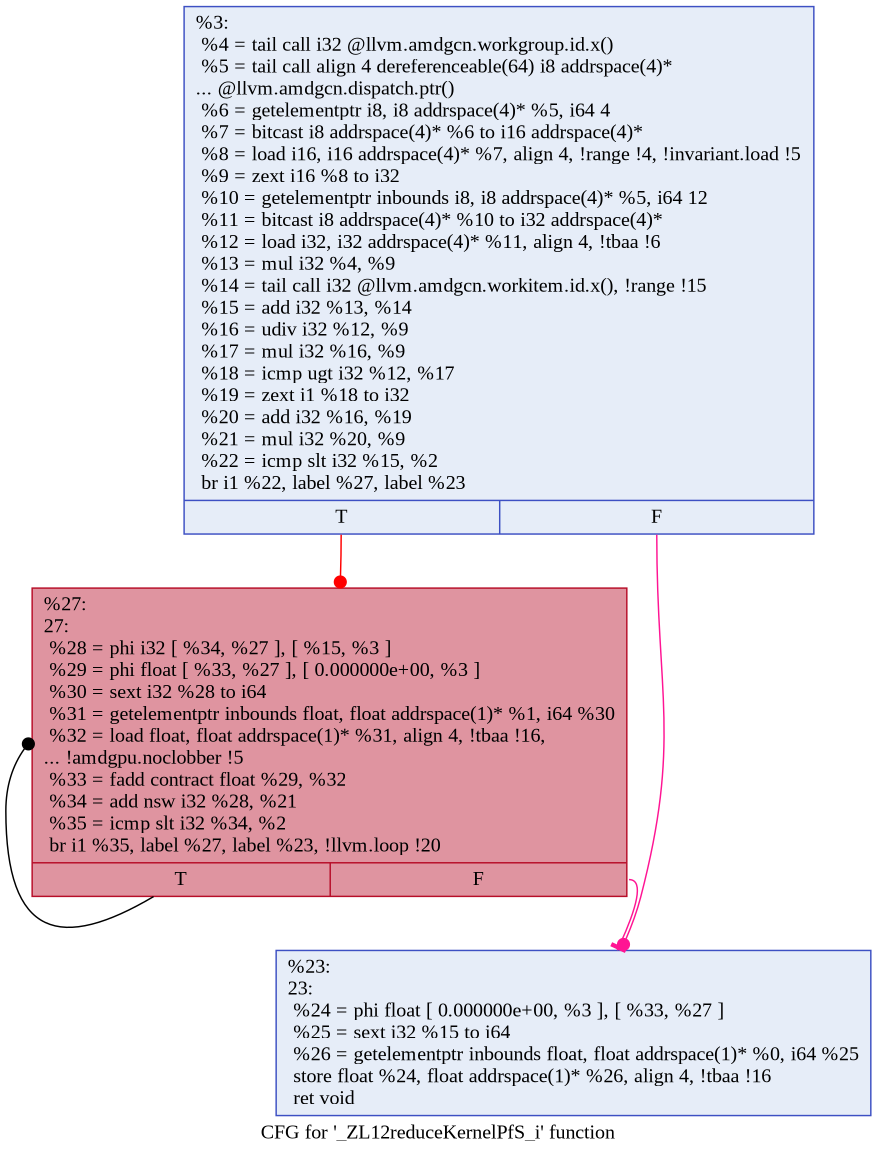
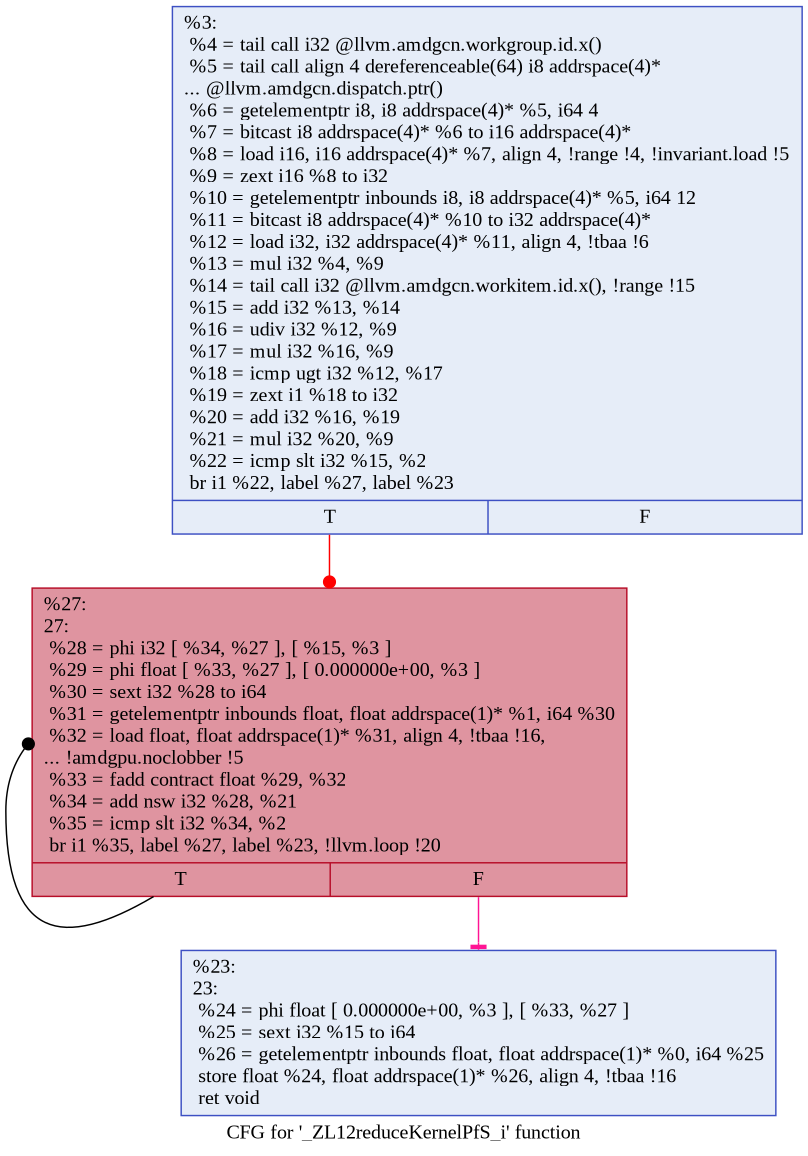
(664, 739) -> none
